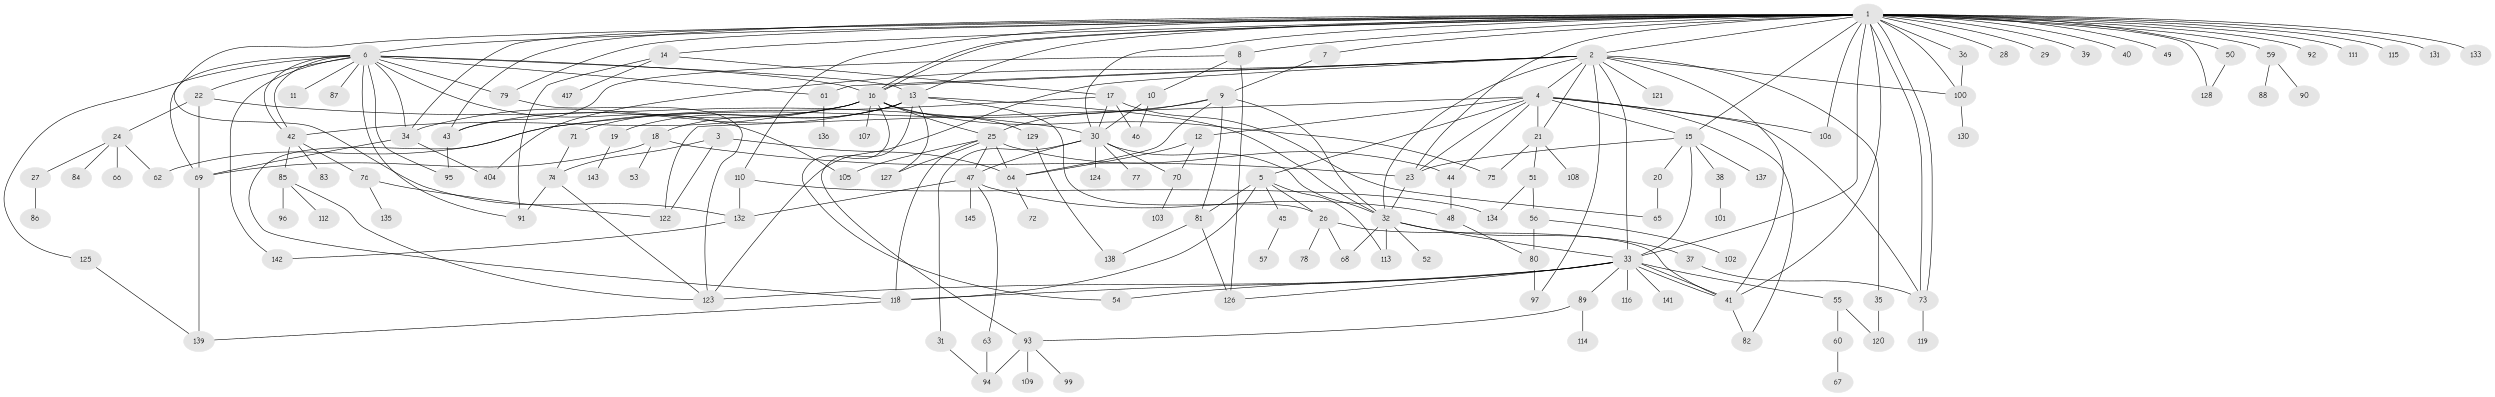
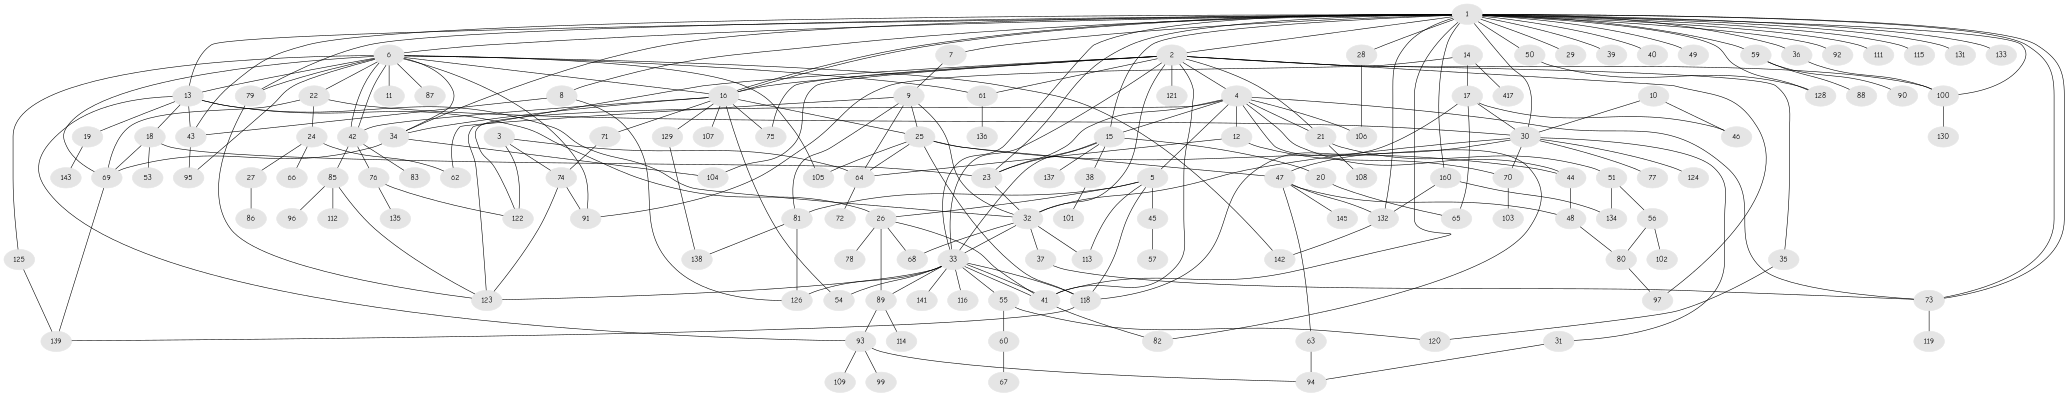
(972, 36) -> none
(1839, 73) -> (1362, 96)
(1183, 81) -> none
(1515, 157) -> (951, 69)
(76, 178) -> none
(490, 178) -> (713, 178)
(740, 178) -> (1446, 178)
(886, 178) -> none
none -> (881, 260)
(1427, 260) -> none
